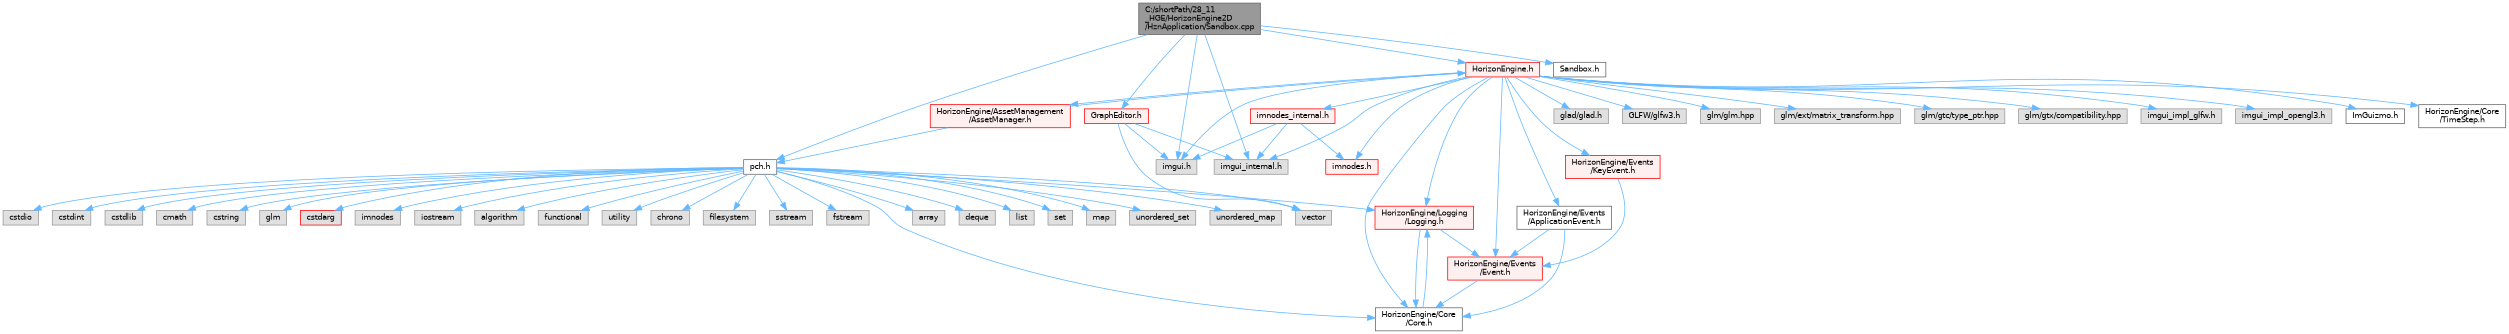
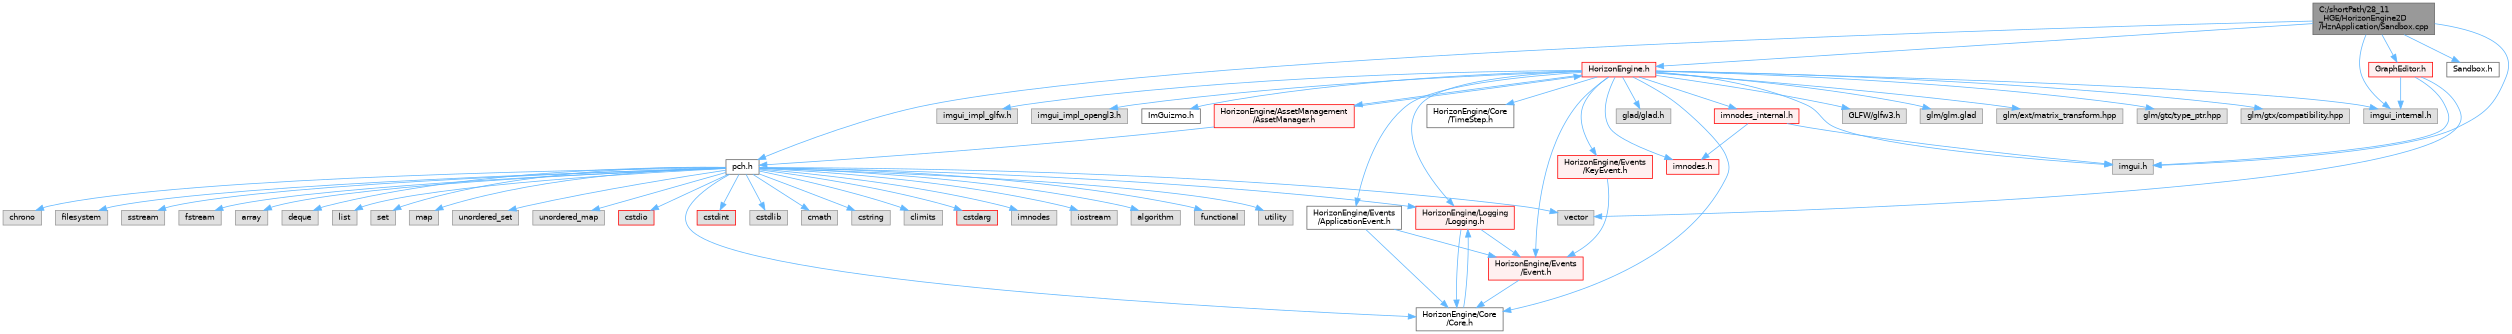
(1730, 116) -> (1951, 116)
(1275, 138) -> none
(21, 218) -> (636, 218)
(72, 218) -> (716, 218)
(273, 218) -> (923, 218)
